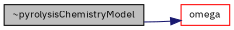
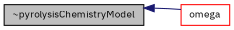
(157, 22) -> (168, 9)
